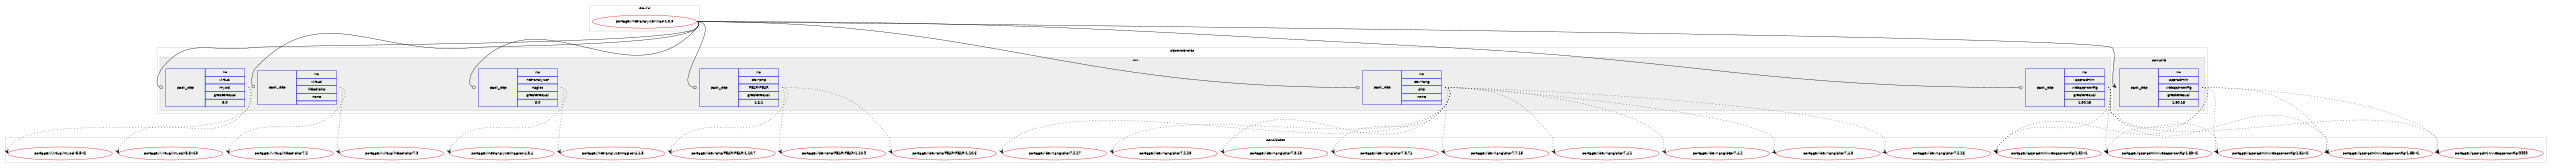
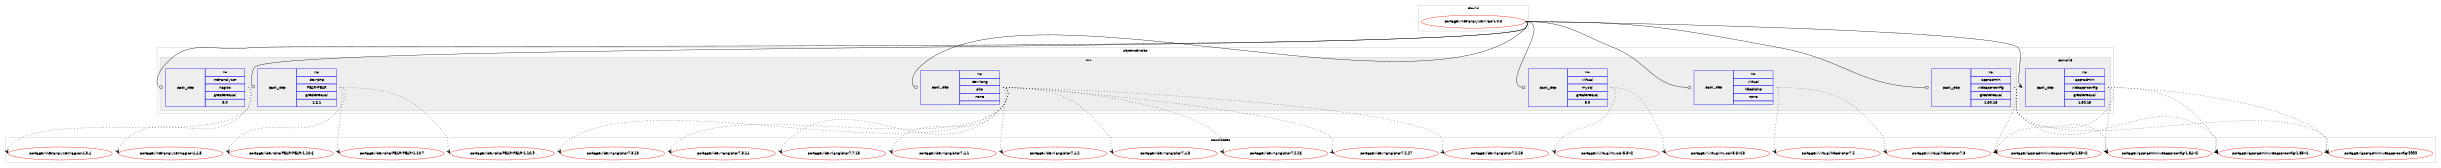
(1386, 153) -> (723, 153)
(1718, 153) -> (1055, 153)
(2049, 153) -> none
